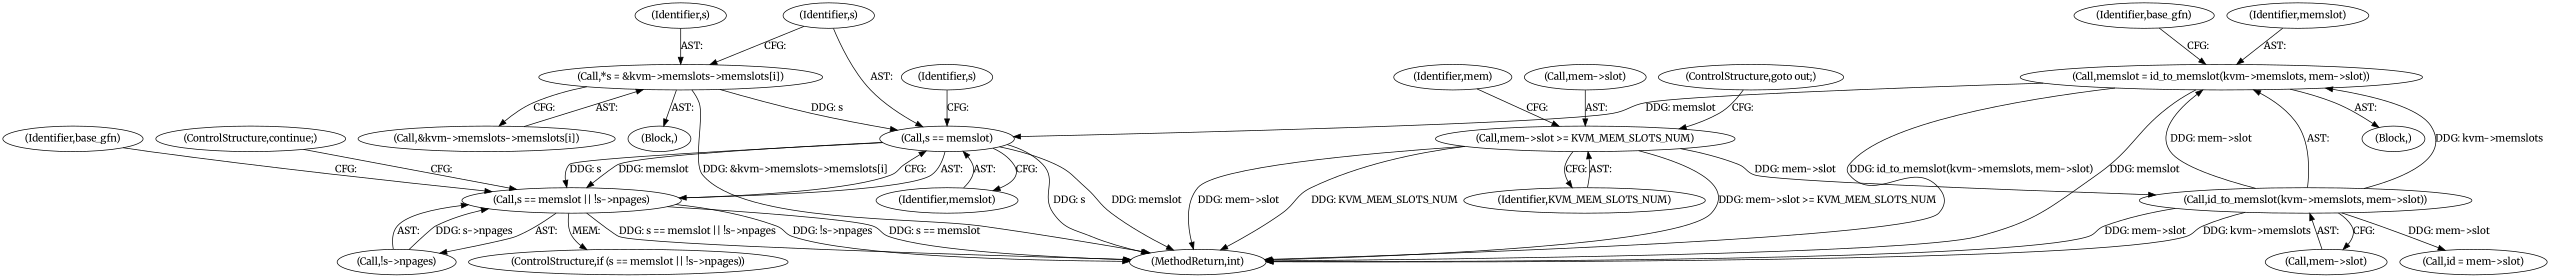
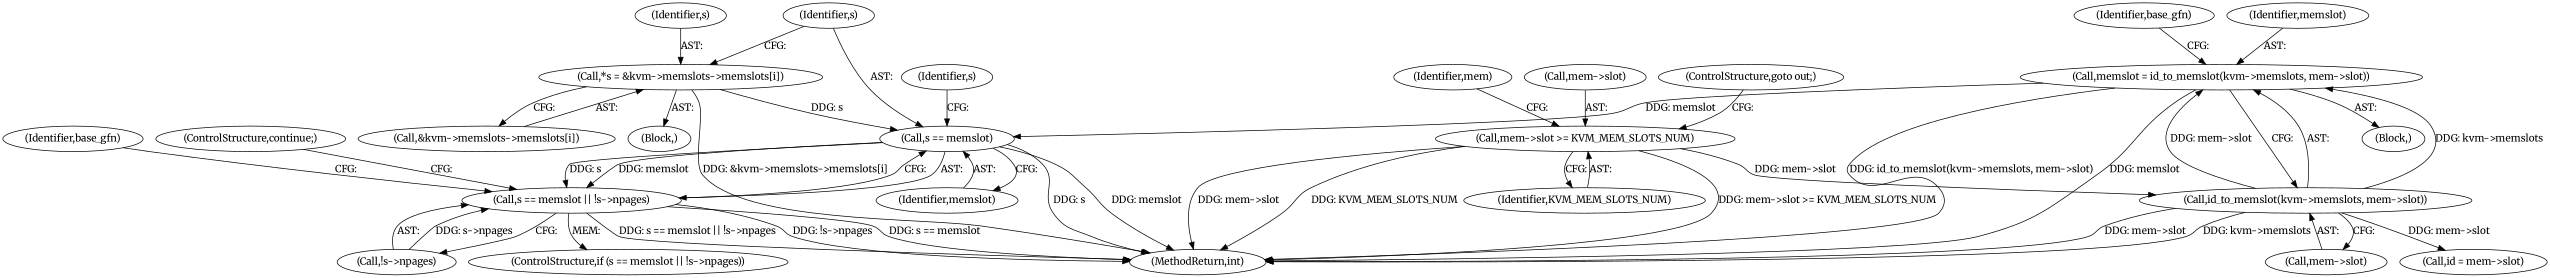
none -> (2261, 136)
(548, 231) -> (548, 231)
